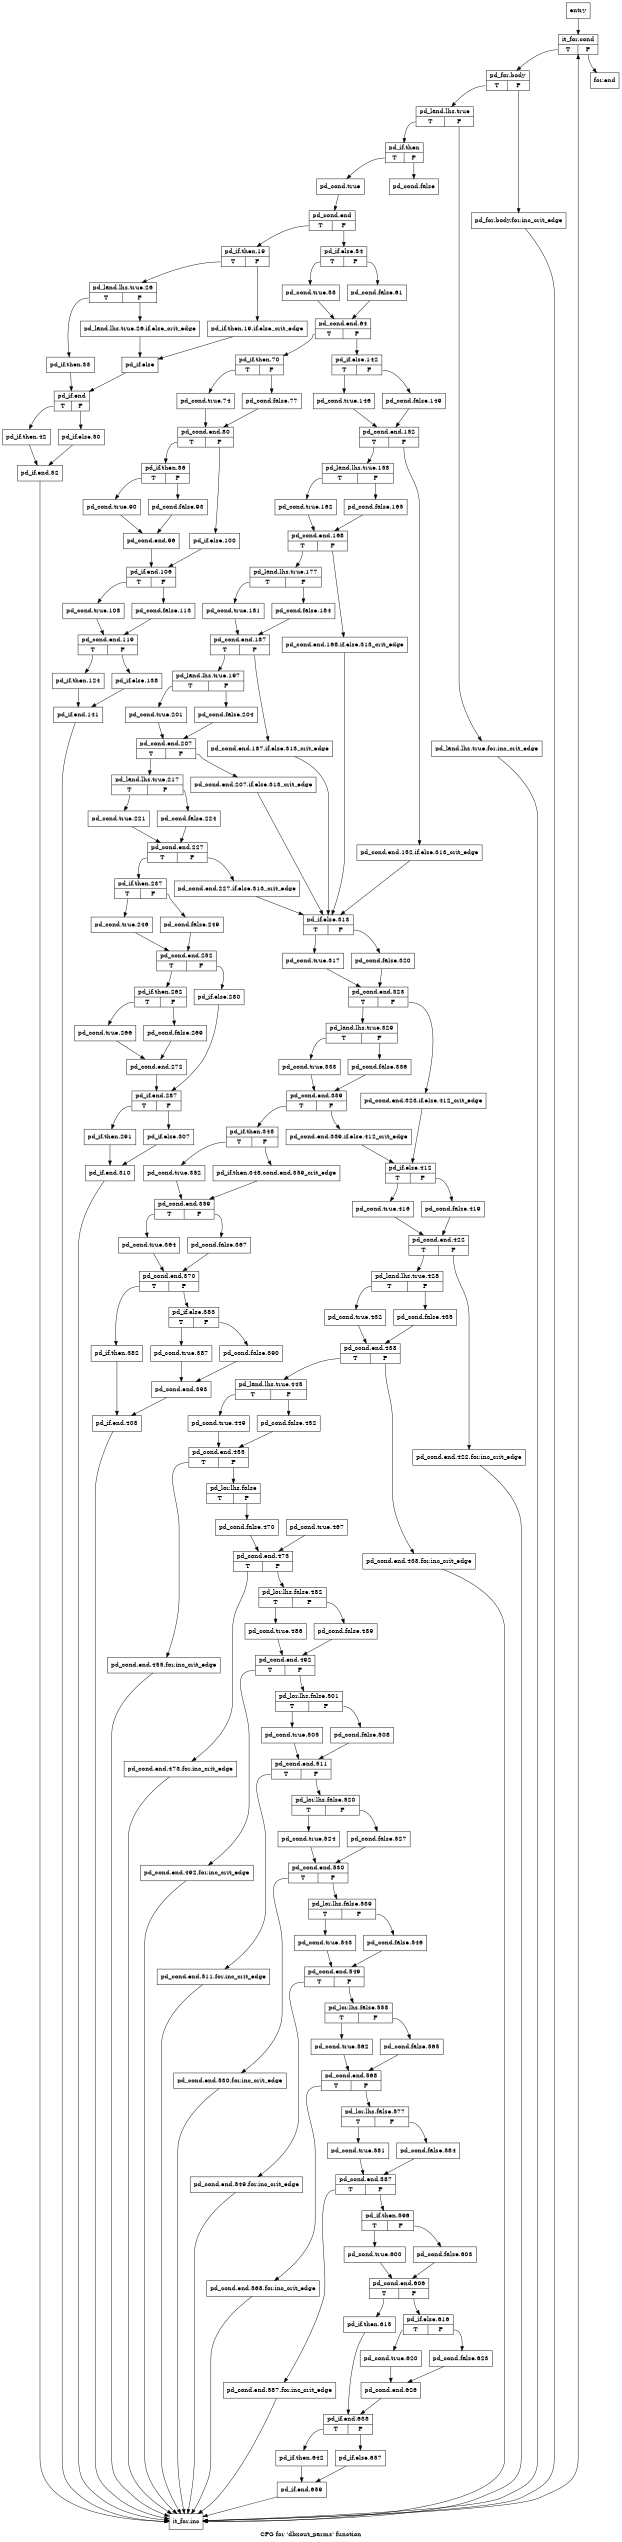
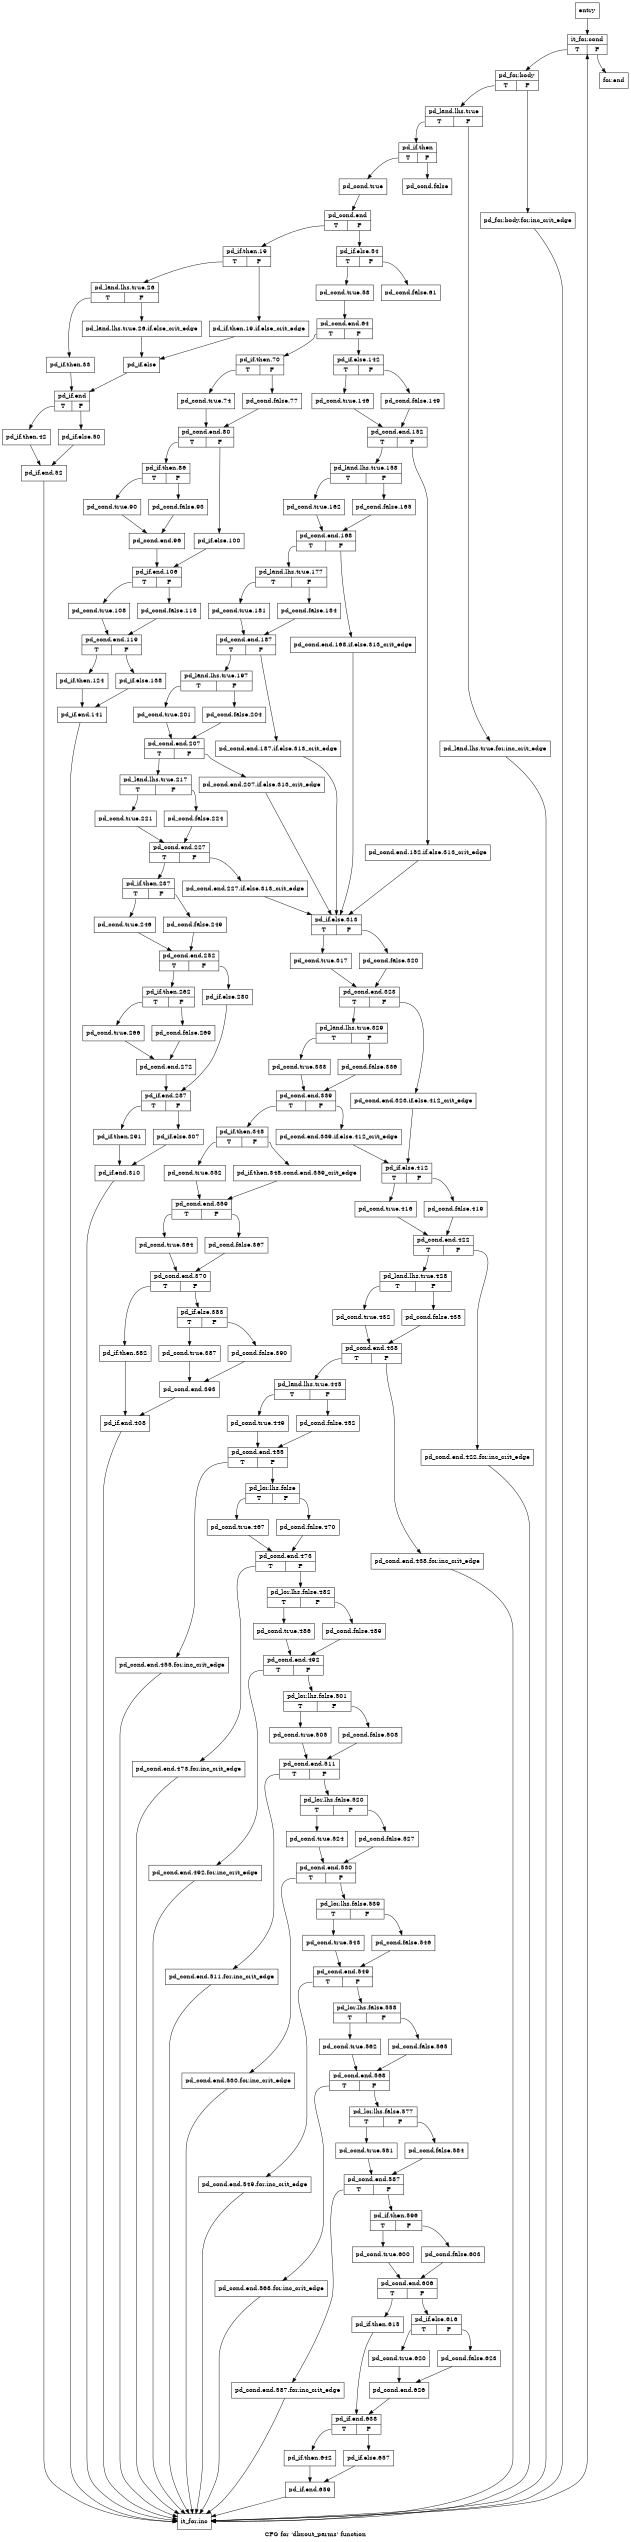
(363, 308) -> none
none -> (238, 1505)
